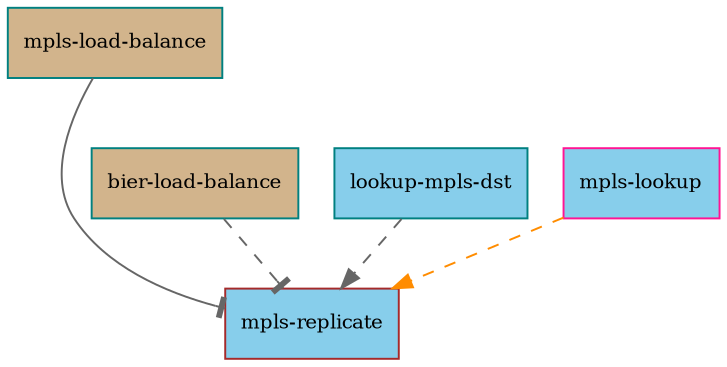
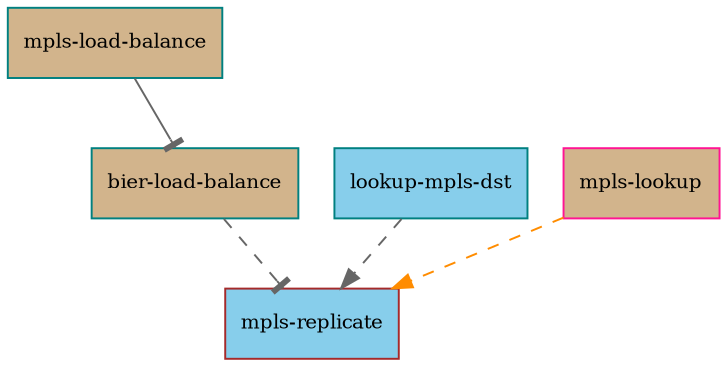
(642, 183) -> (642, 183)
(81, 227) -> (153, 109)
